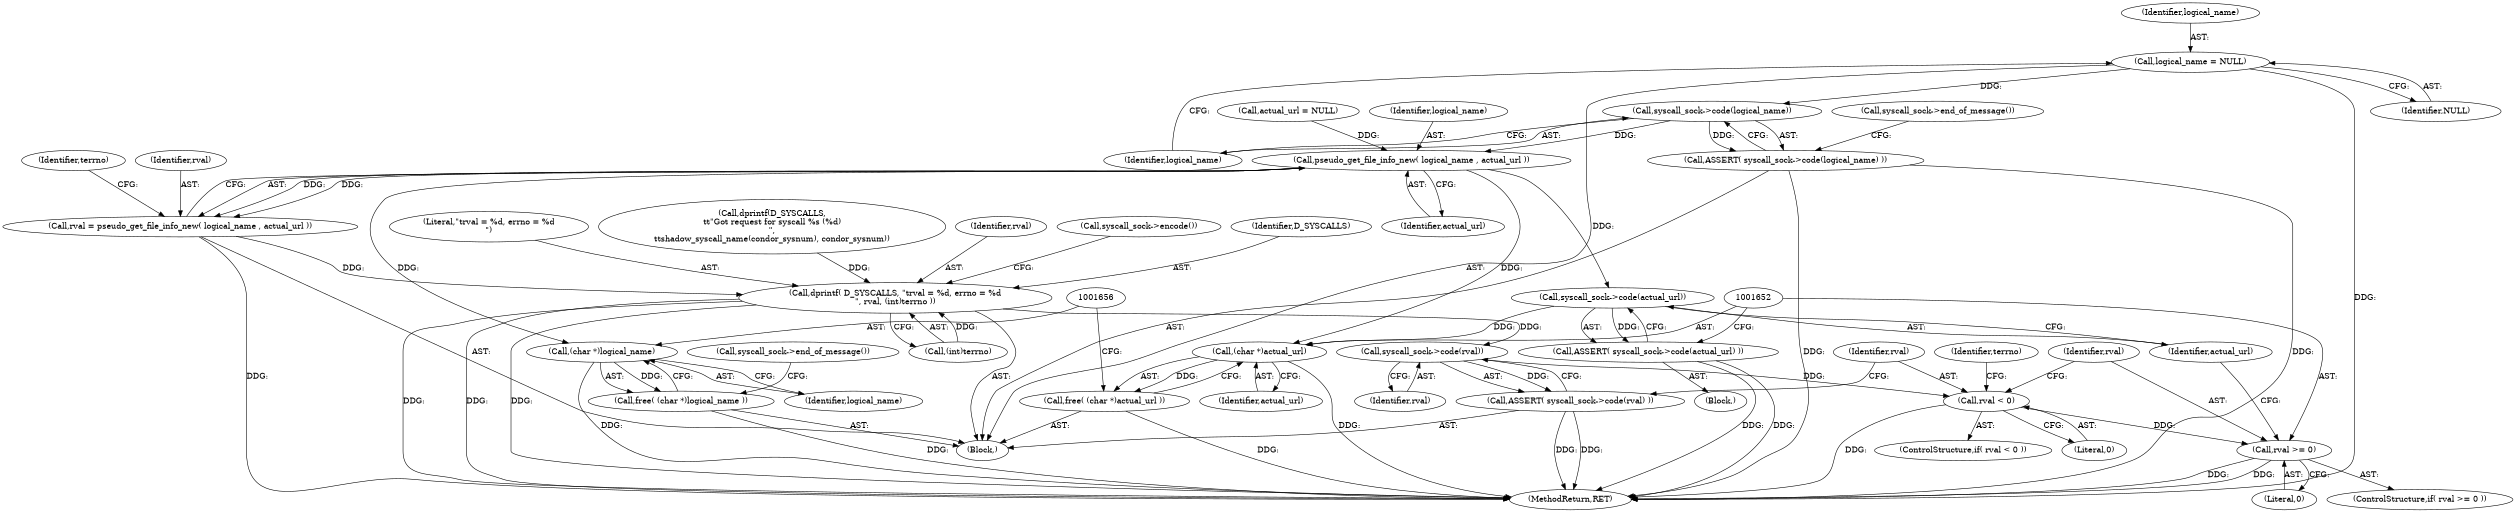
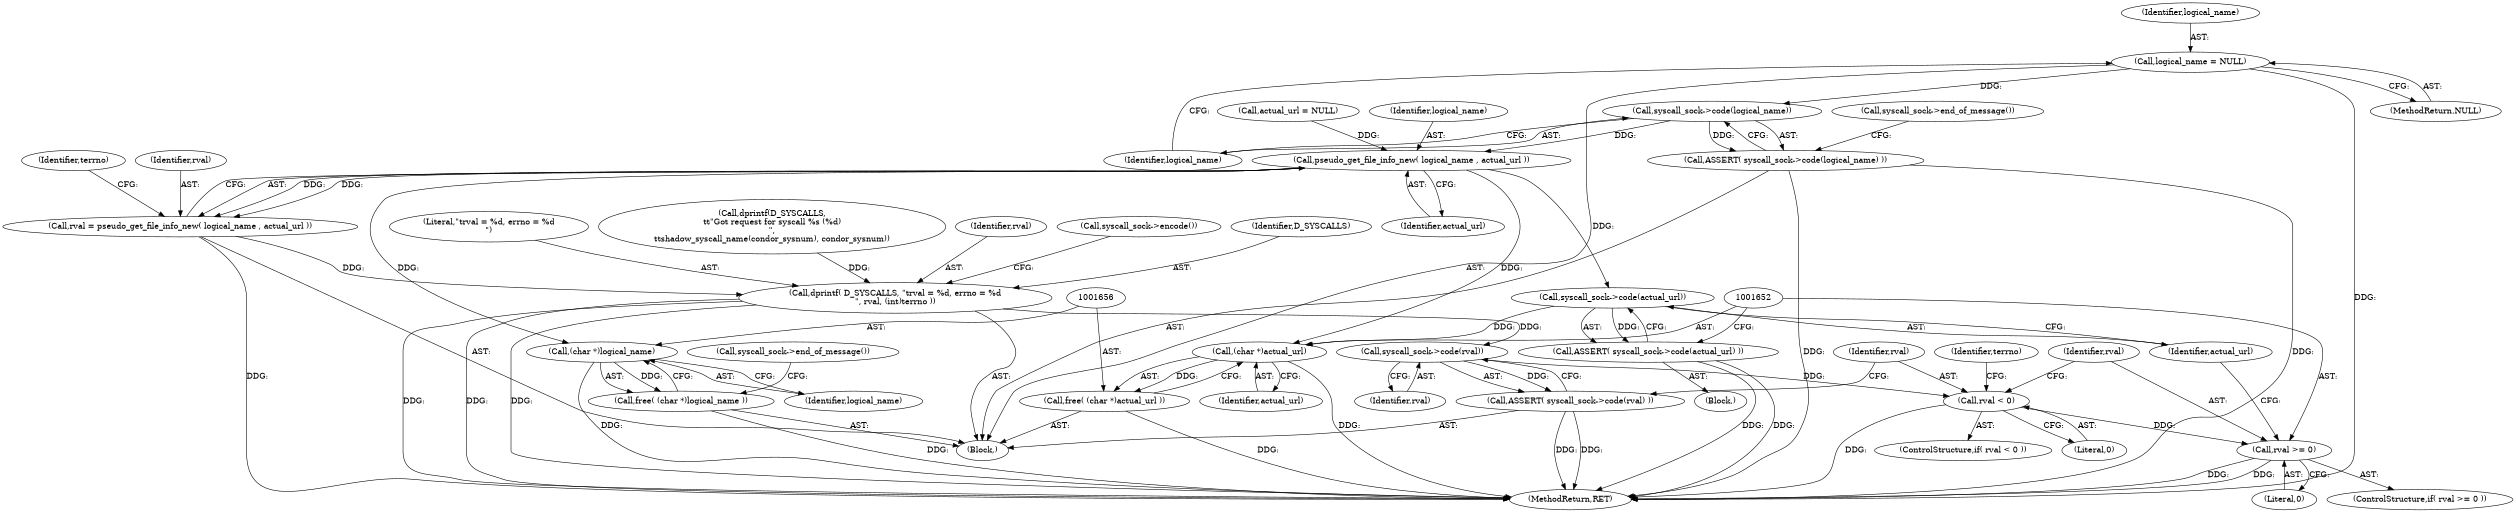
(2436, 111) -> (2436, 111)
(958, 352) -> none
(1113, 352) -> (1113, 352)
